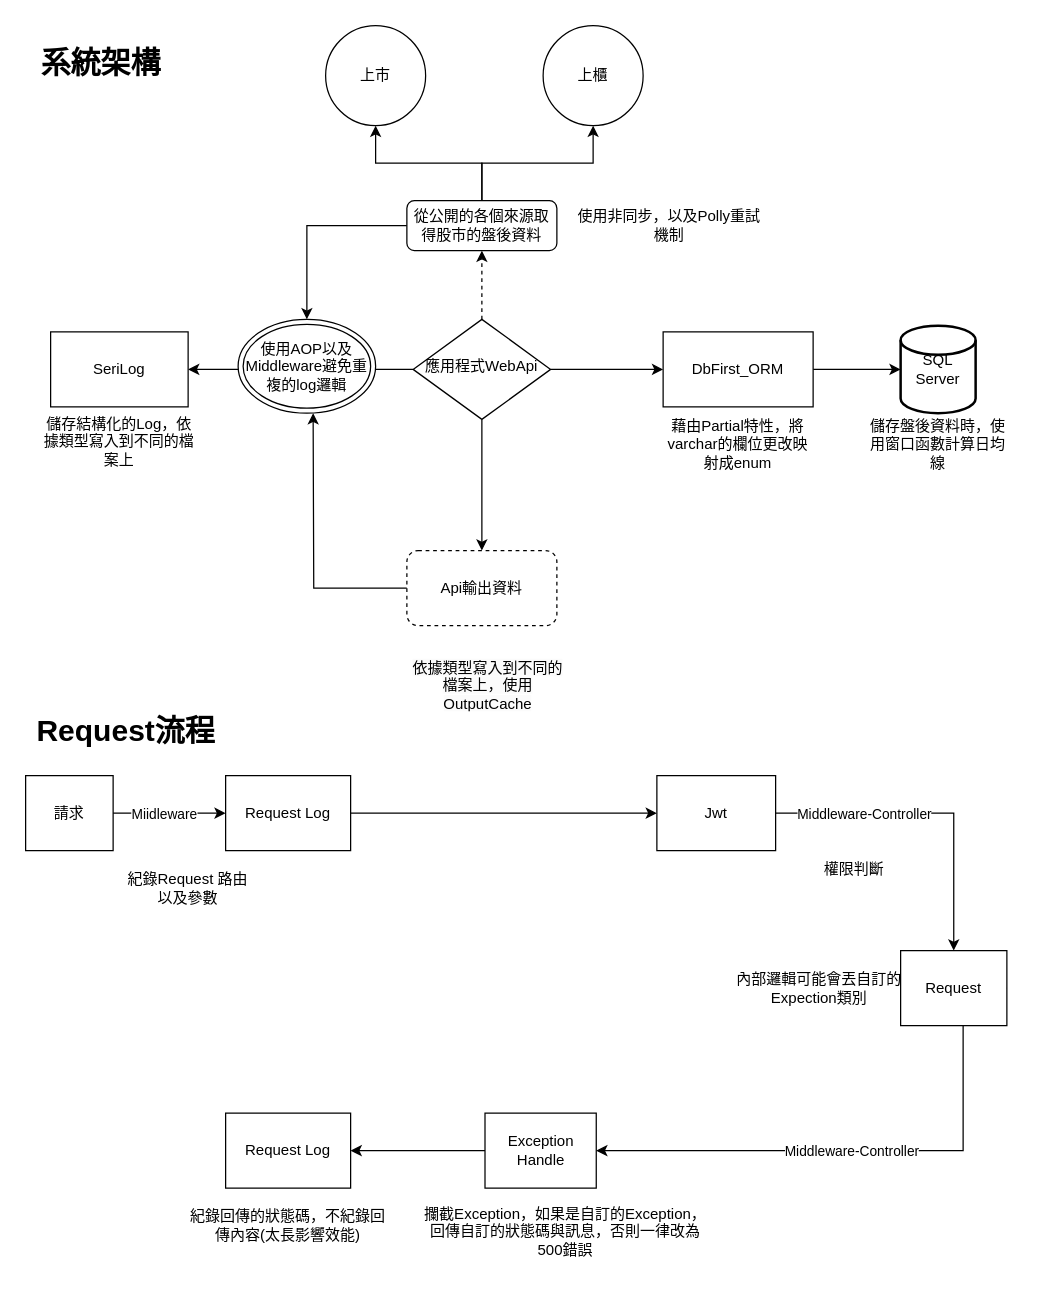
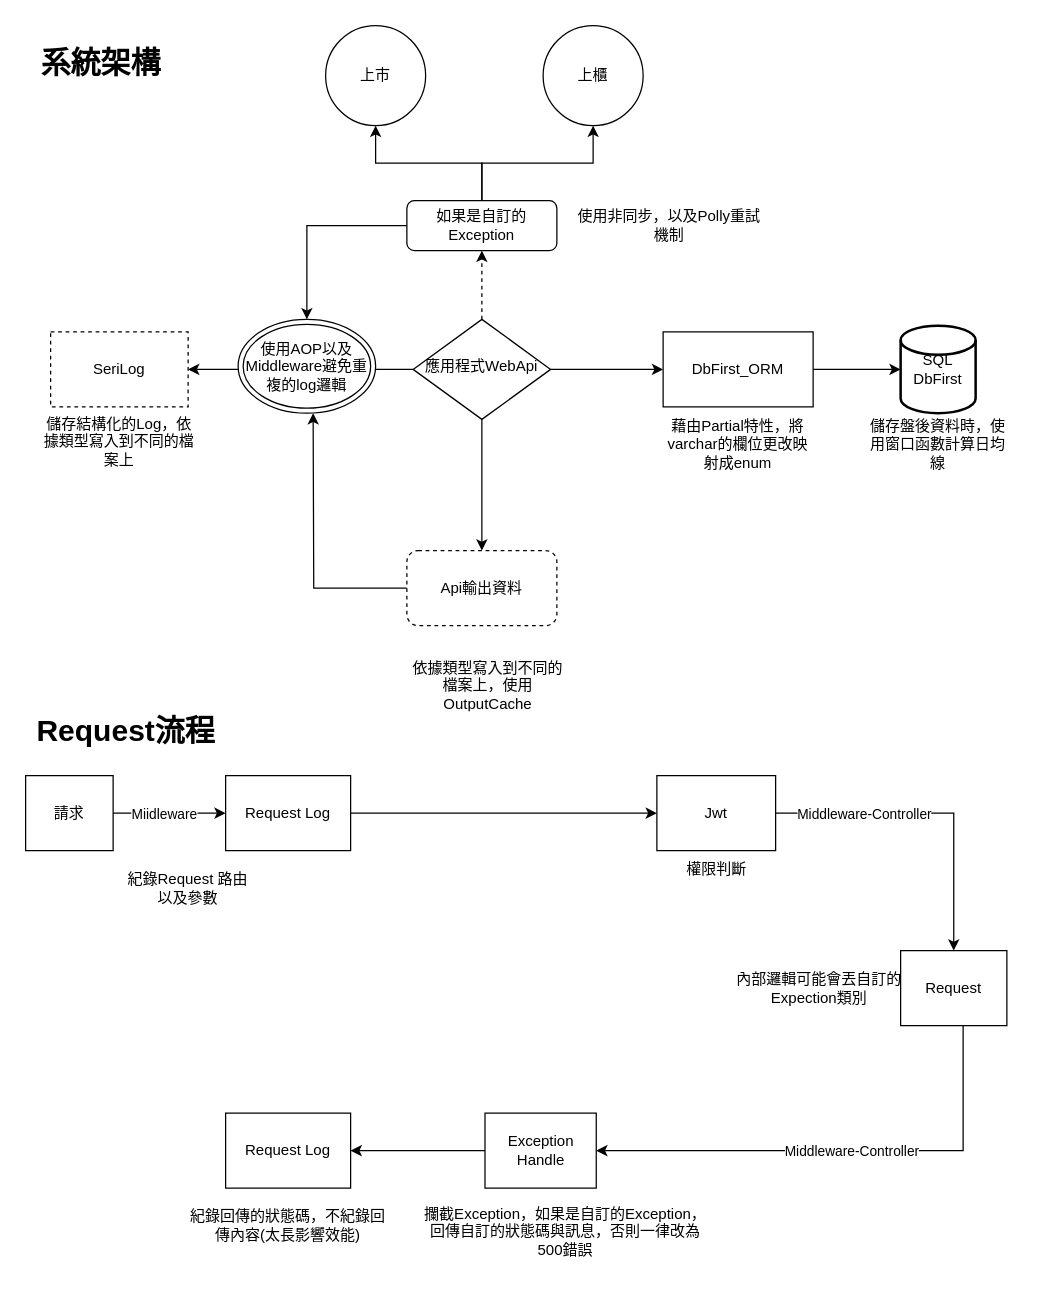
(482, 226) -> (482, 226)
(119, 369) -> (119, 369)
(938, 369) -> (938, 369)
(854, 869) -> (716, 869)
